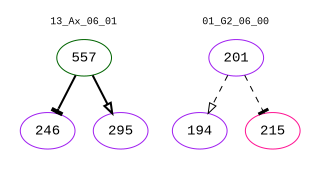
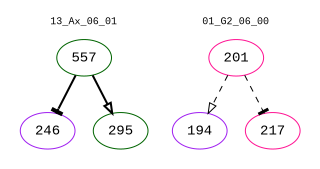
(236, 58) -> (236, 58)
(121, 131) -> (121, 131)
(273, 131) -> (273, 131)
